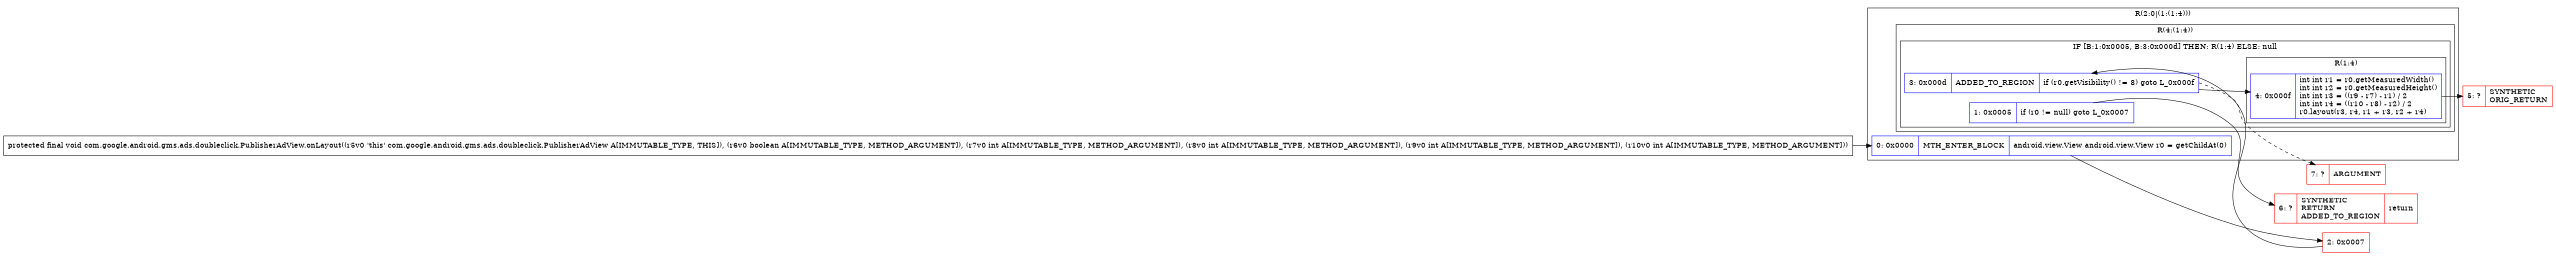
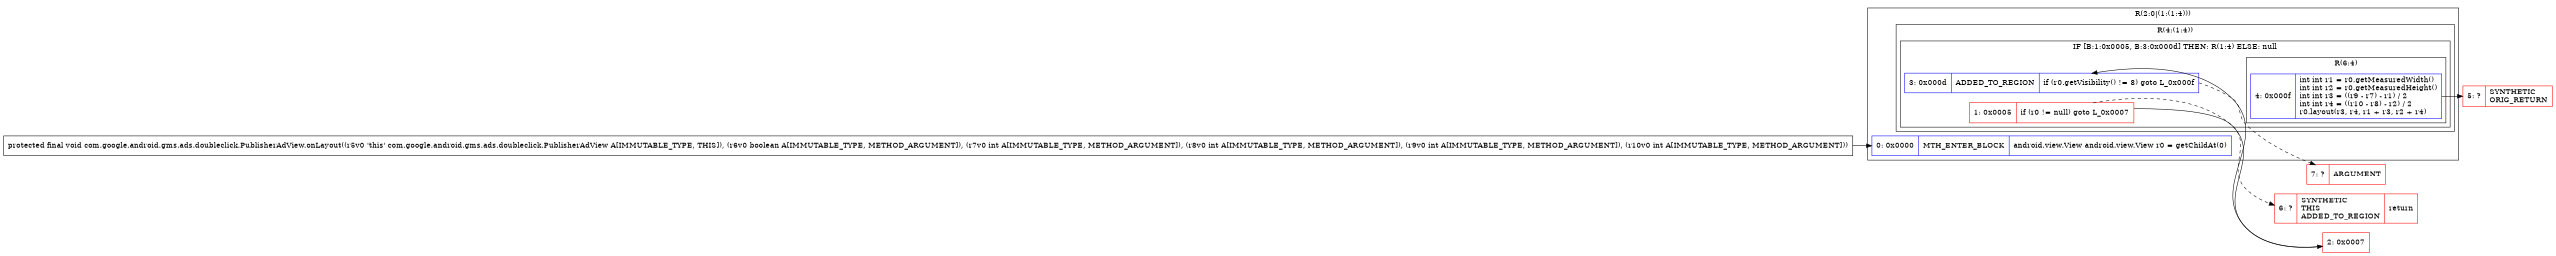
(2346, 64) -> (2346, 64)
(2229, 91) -> none
(2211, 112) -> (2211, 112)
(2052, 113) -> (2052, 113)
(2318, 208) -> (2311, 208)
(2190, 209) -> (2205, 114)
